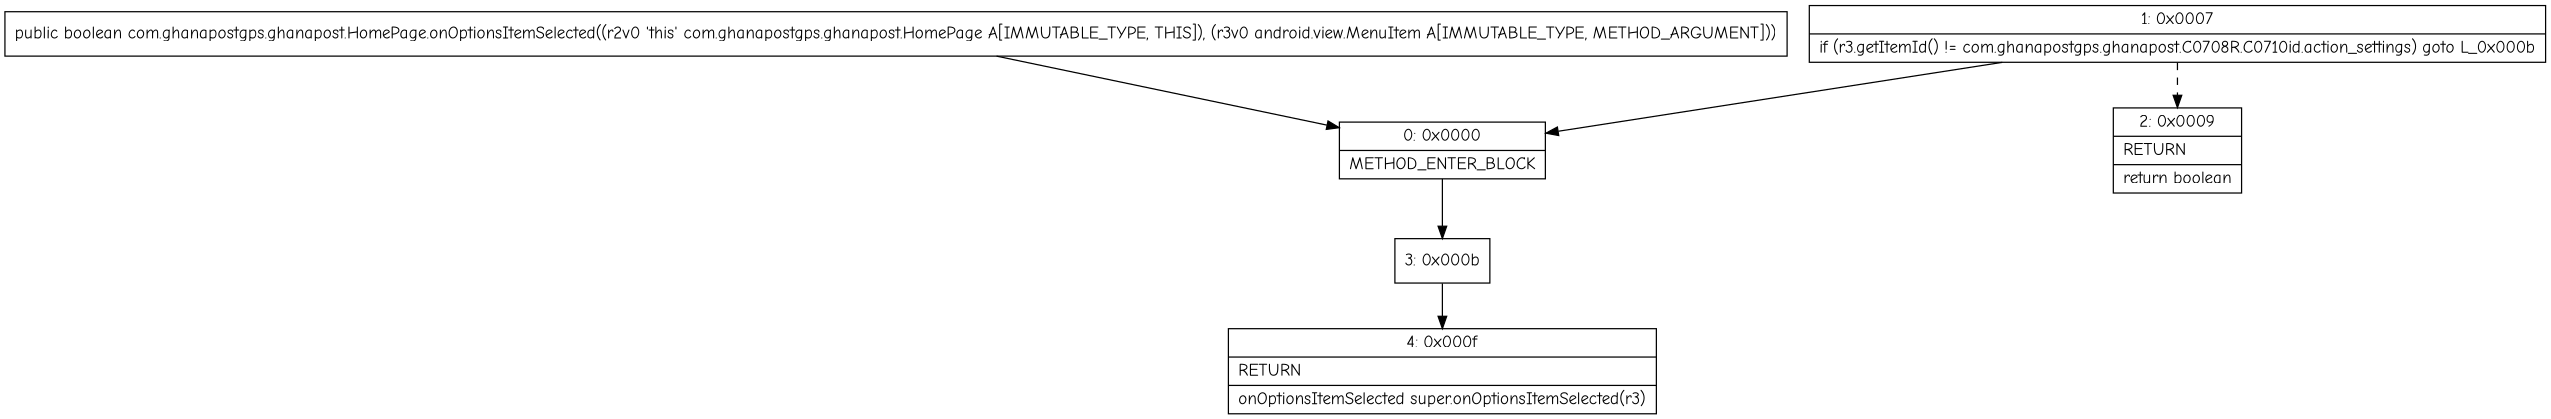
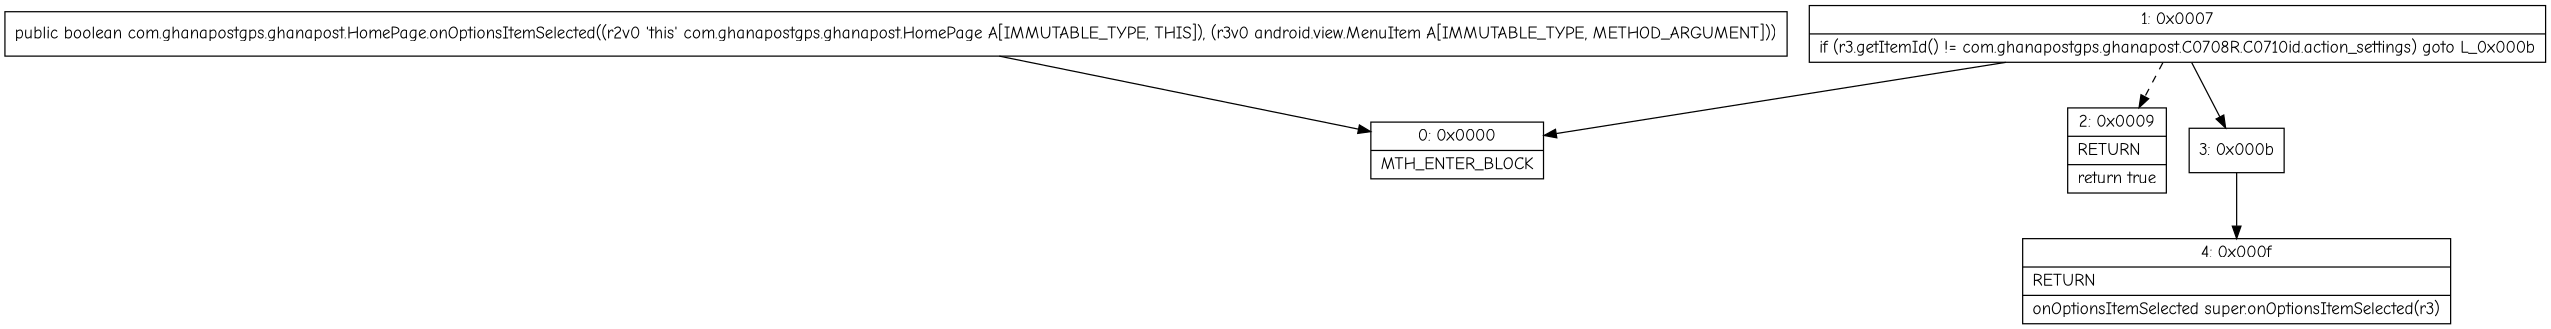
(1442, 164) -> (1457, 164)
(2177, 178) -> (2117, 178)
(1442, 202) -> (2206, 90)
